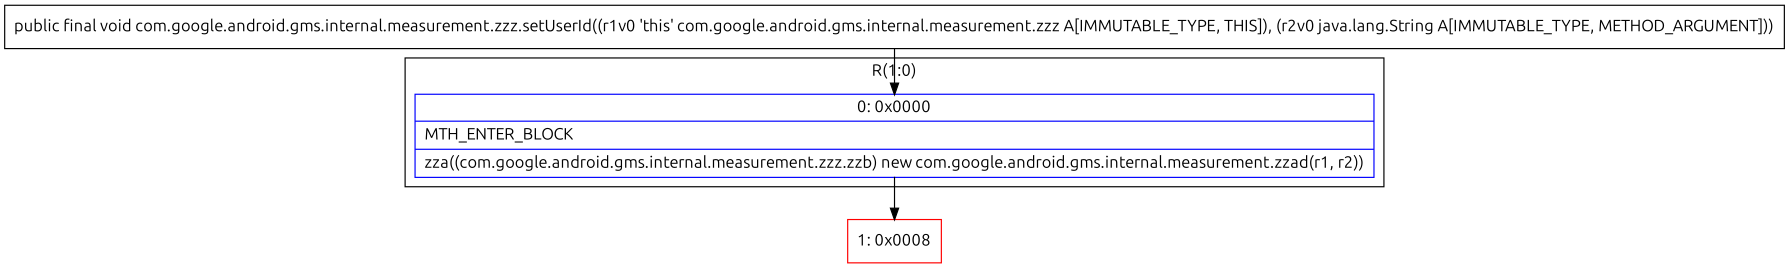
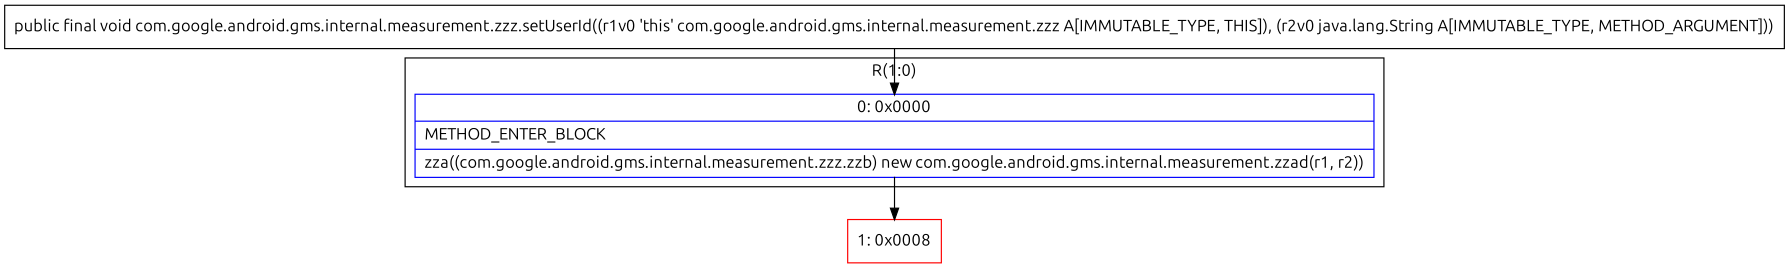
(499, 135) -> (515, 135)
